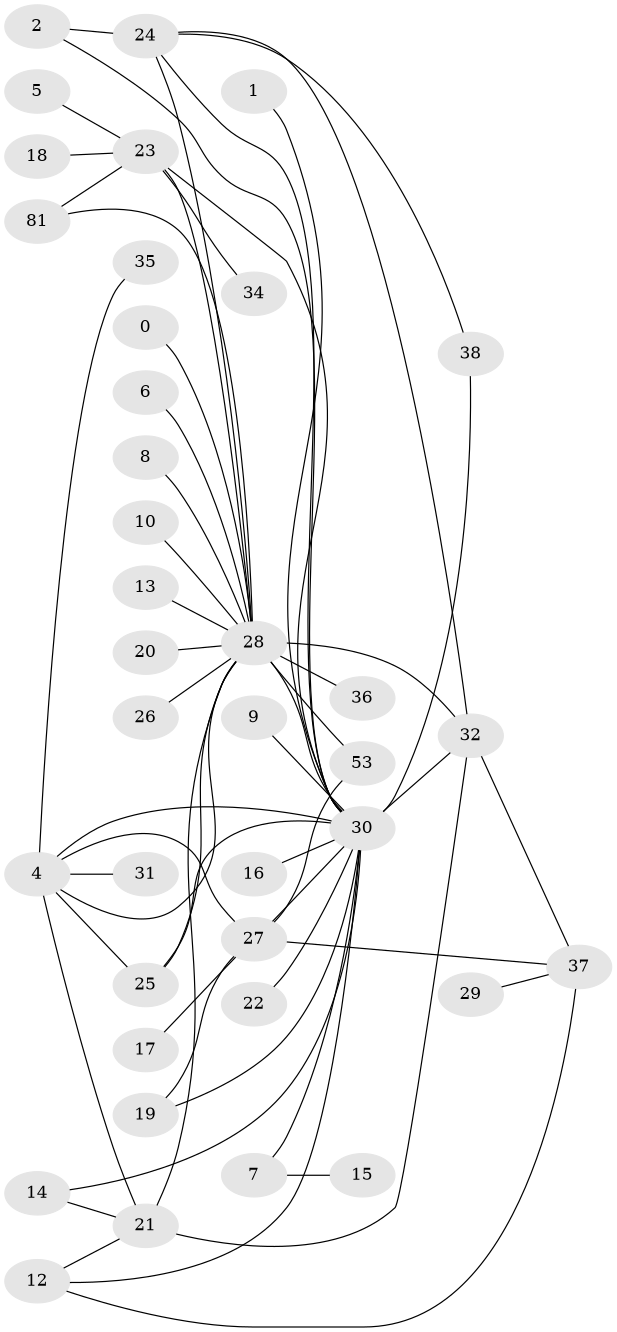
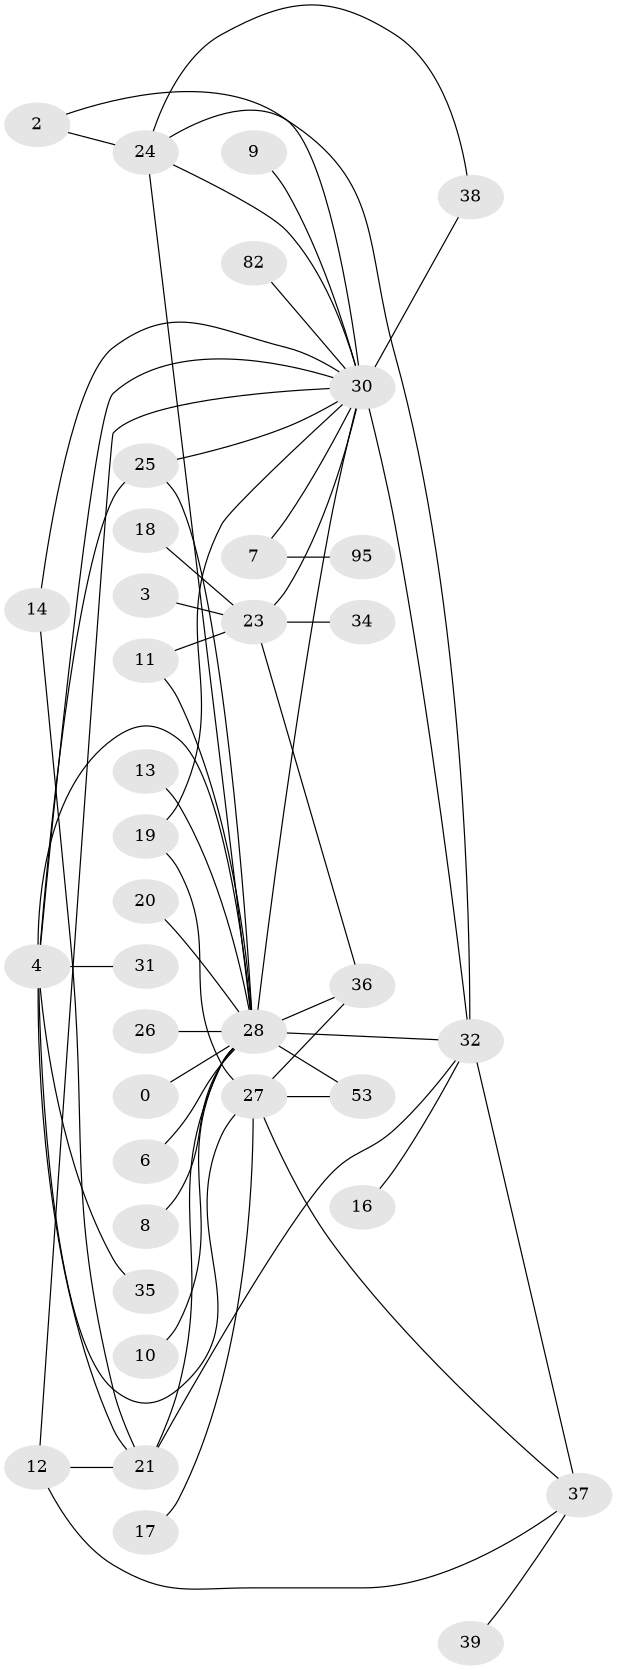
(37, 92) -> (146, 596)
(254, 92) -> none
(37, 222) -> (146, 661)
(223, 392) -> (308, 804)
(299, 855) -> (422, 1127)
(308, 884) -> (308, 1041)
(471, 995) -> (471, 1643)
(254, 1004) -> (254, 263)
(362, 1175) -> (362, 557)
